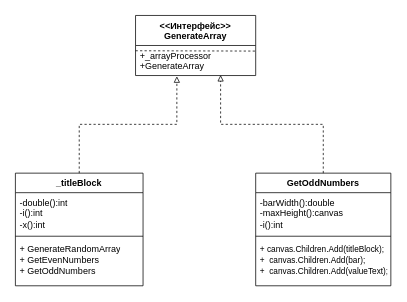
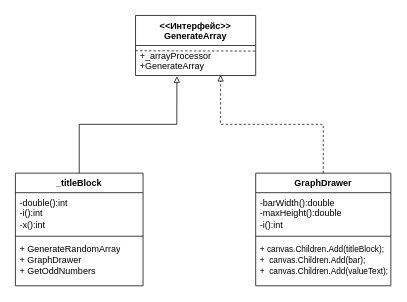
(124, 124) -> (124, 124)
(323, 184) -> (323, 184)
(305, 214) -> (304, 214)
(73, 260) -> (73, 260)
